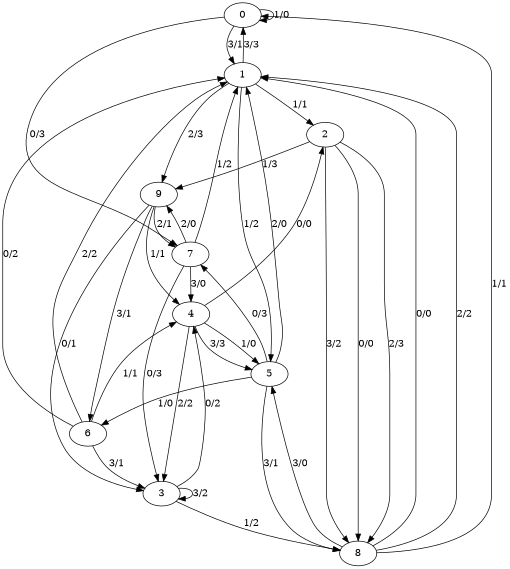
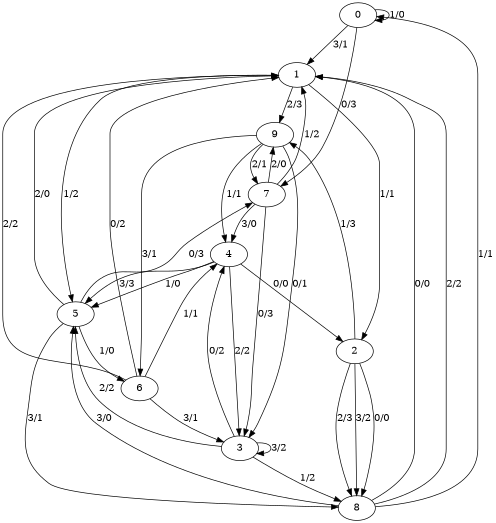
(243, 49) -> none
none -> (123, 419)
